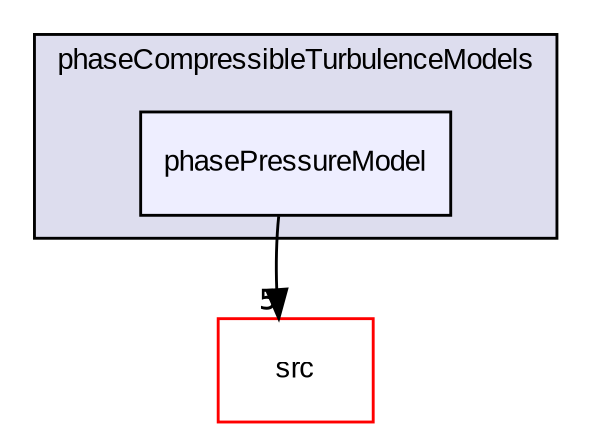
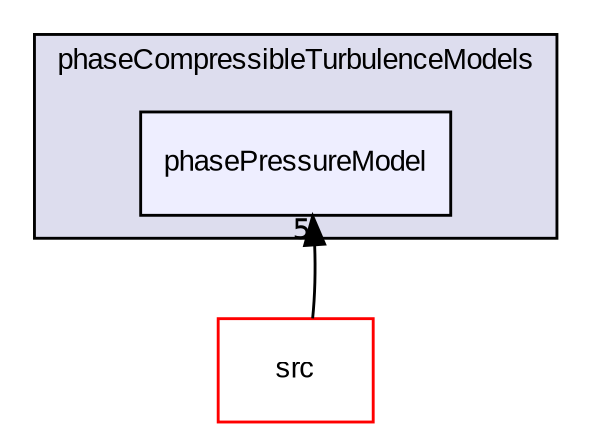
(276, 257) -> (315, 282)
